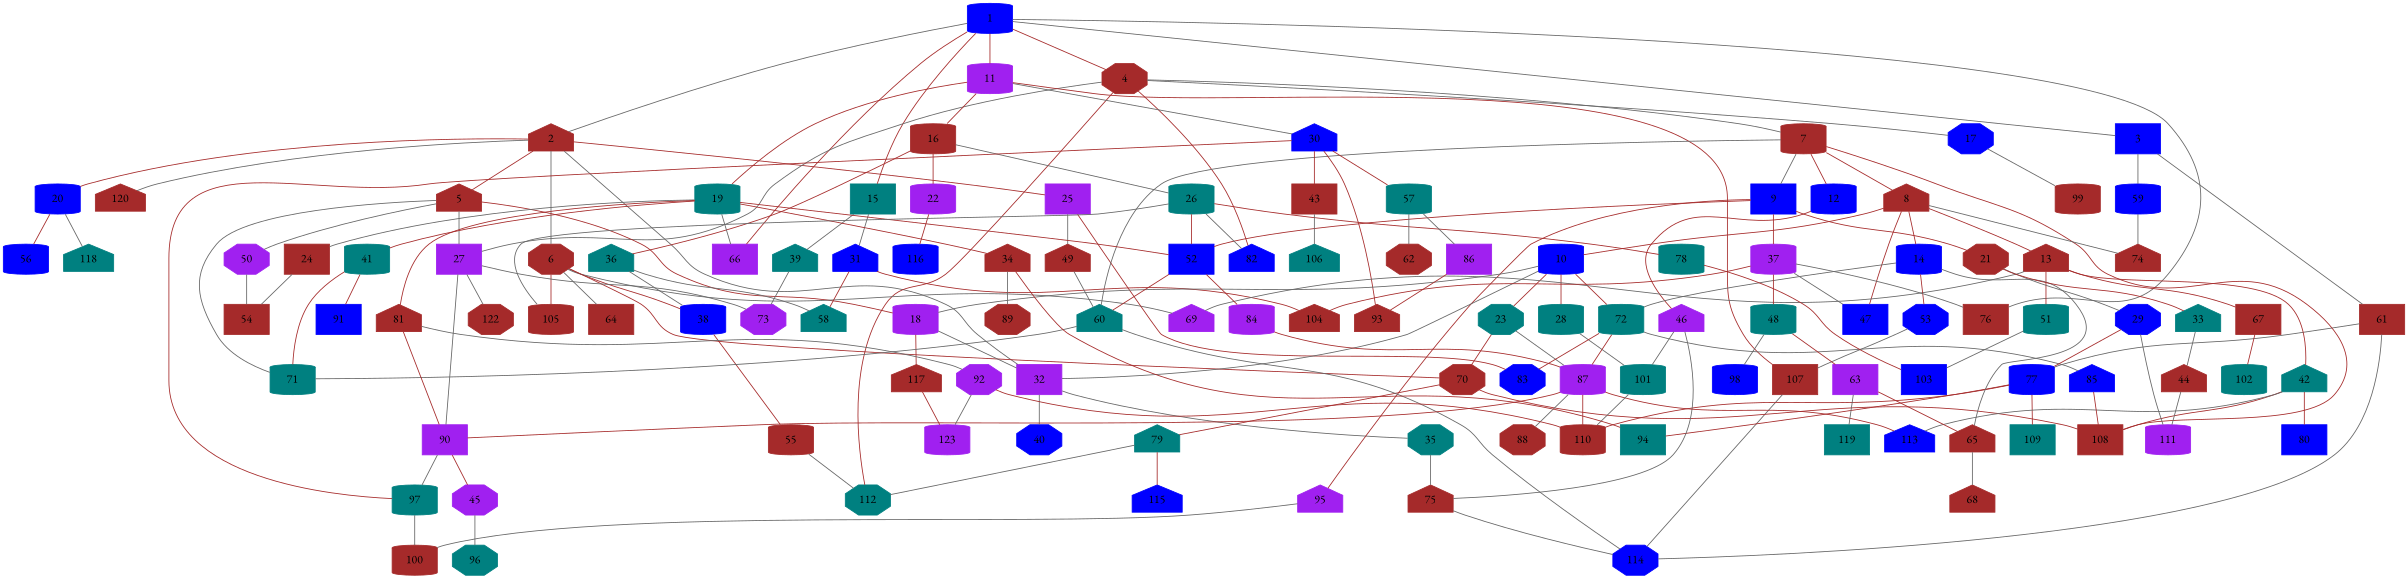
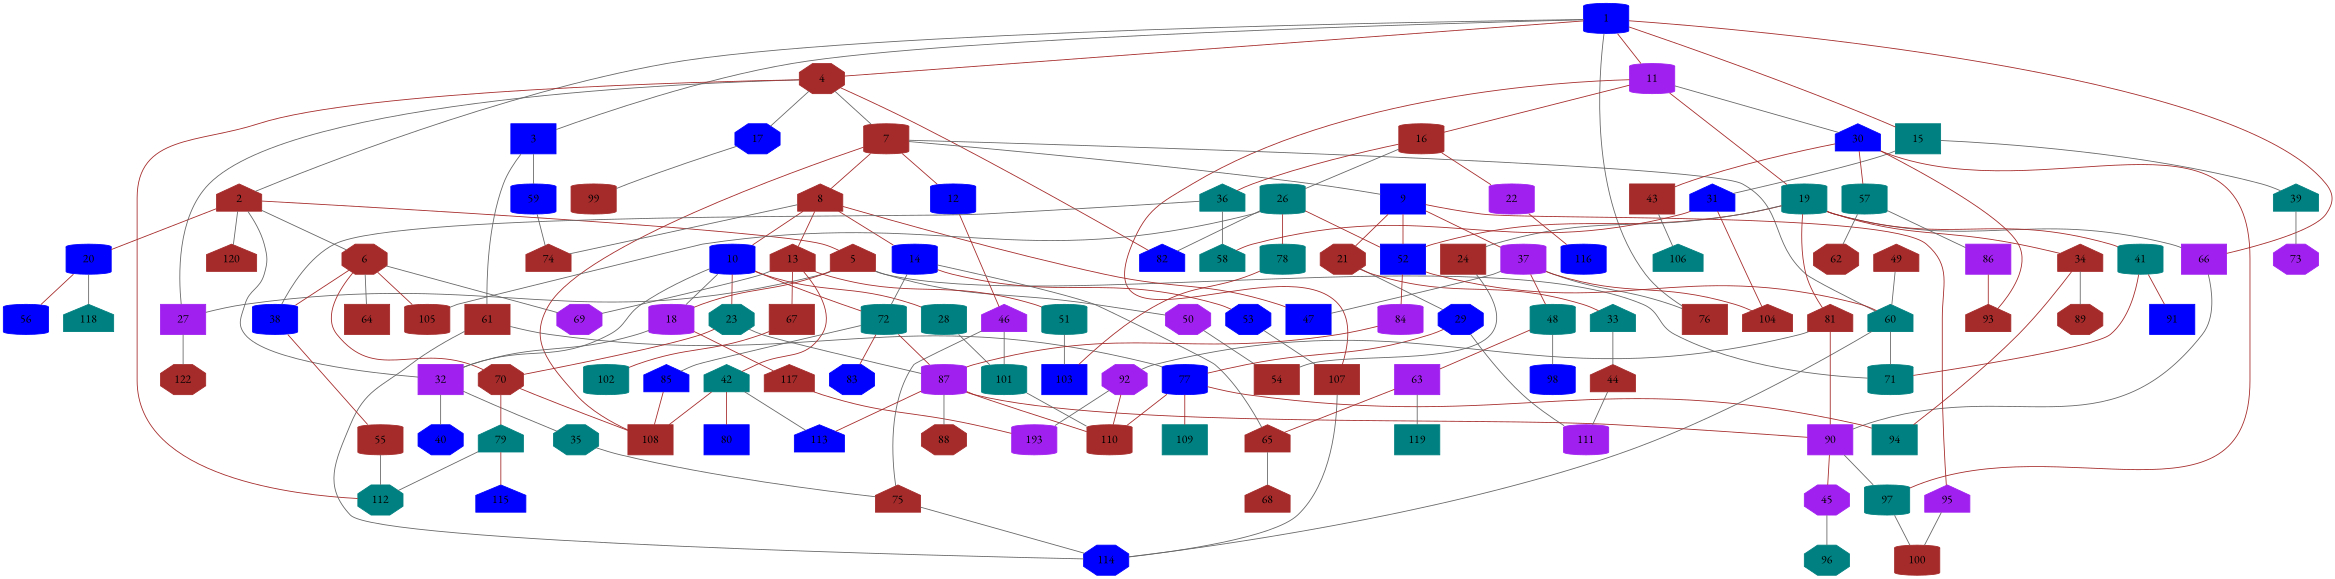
(1068, 199) -> none
(561, 280) -> none
(1191, 319) -> (579, 319)
(452, 349) -> (2069, 405)
(947, 440) -> (1034, 440)
